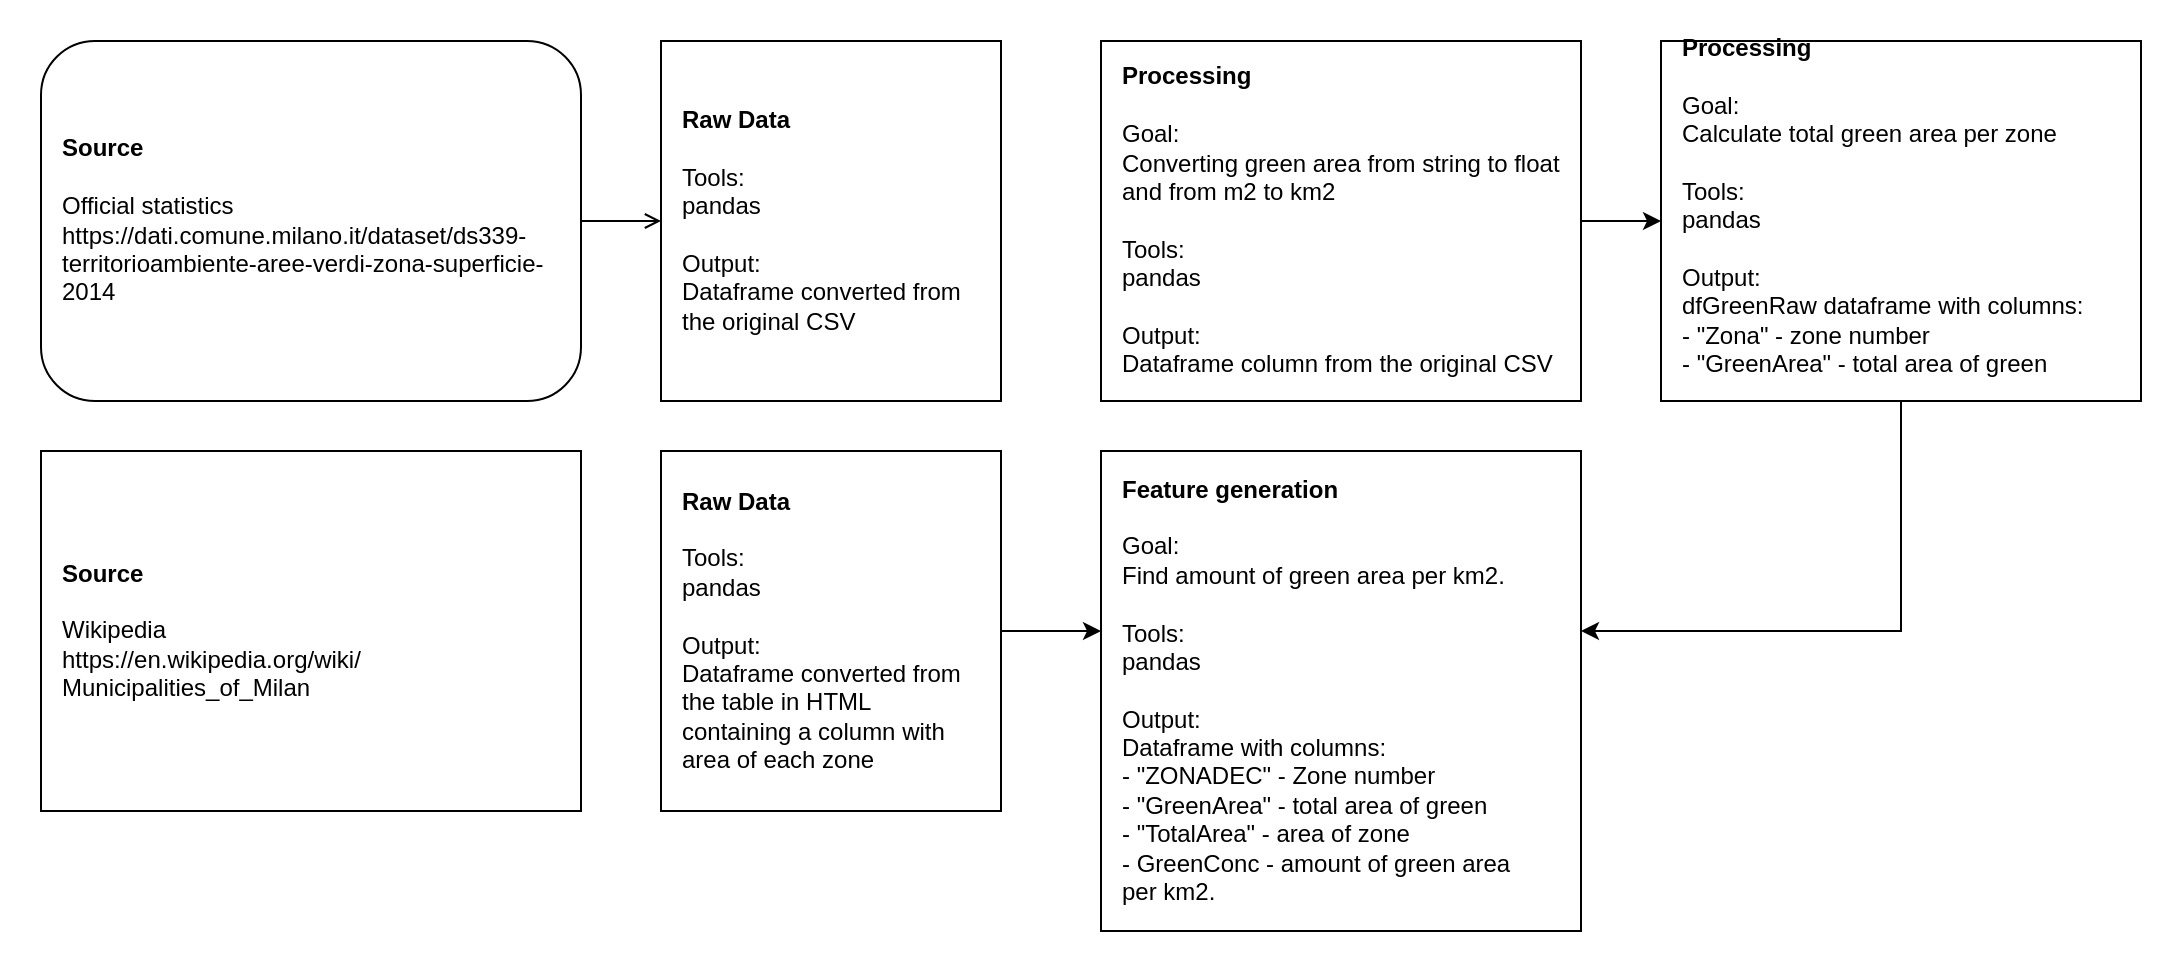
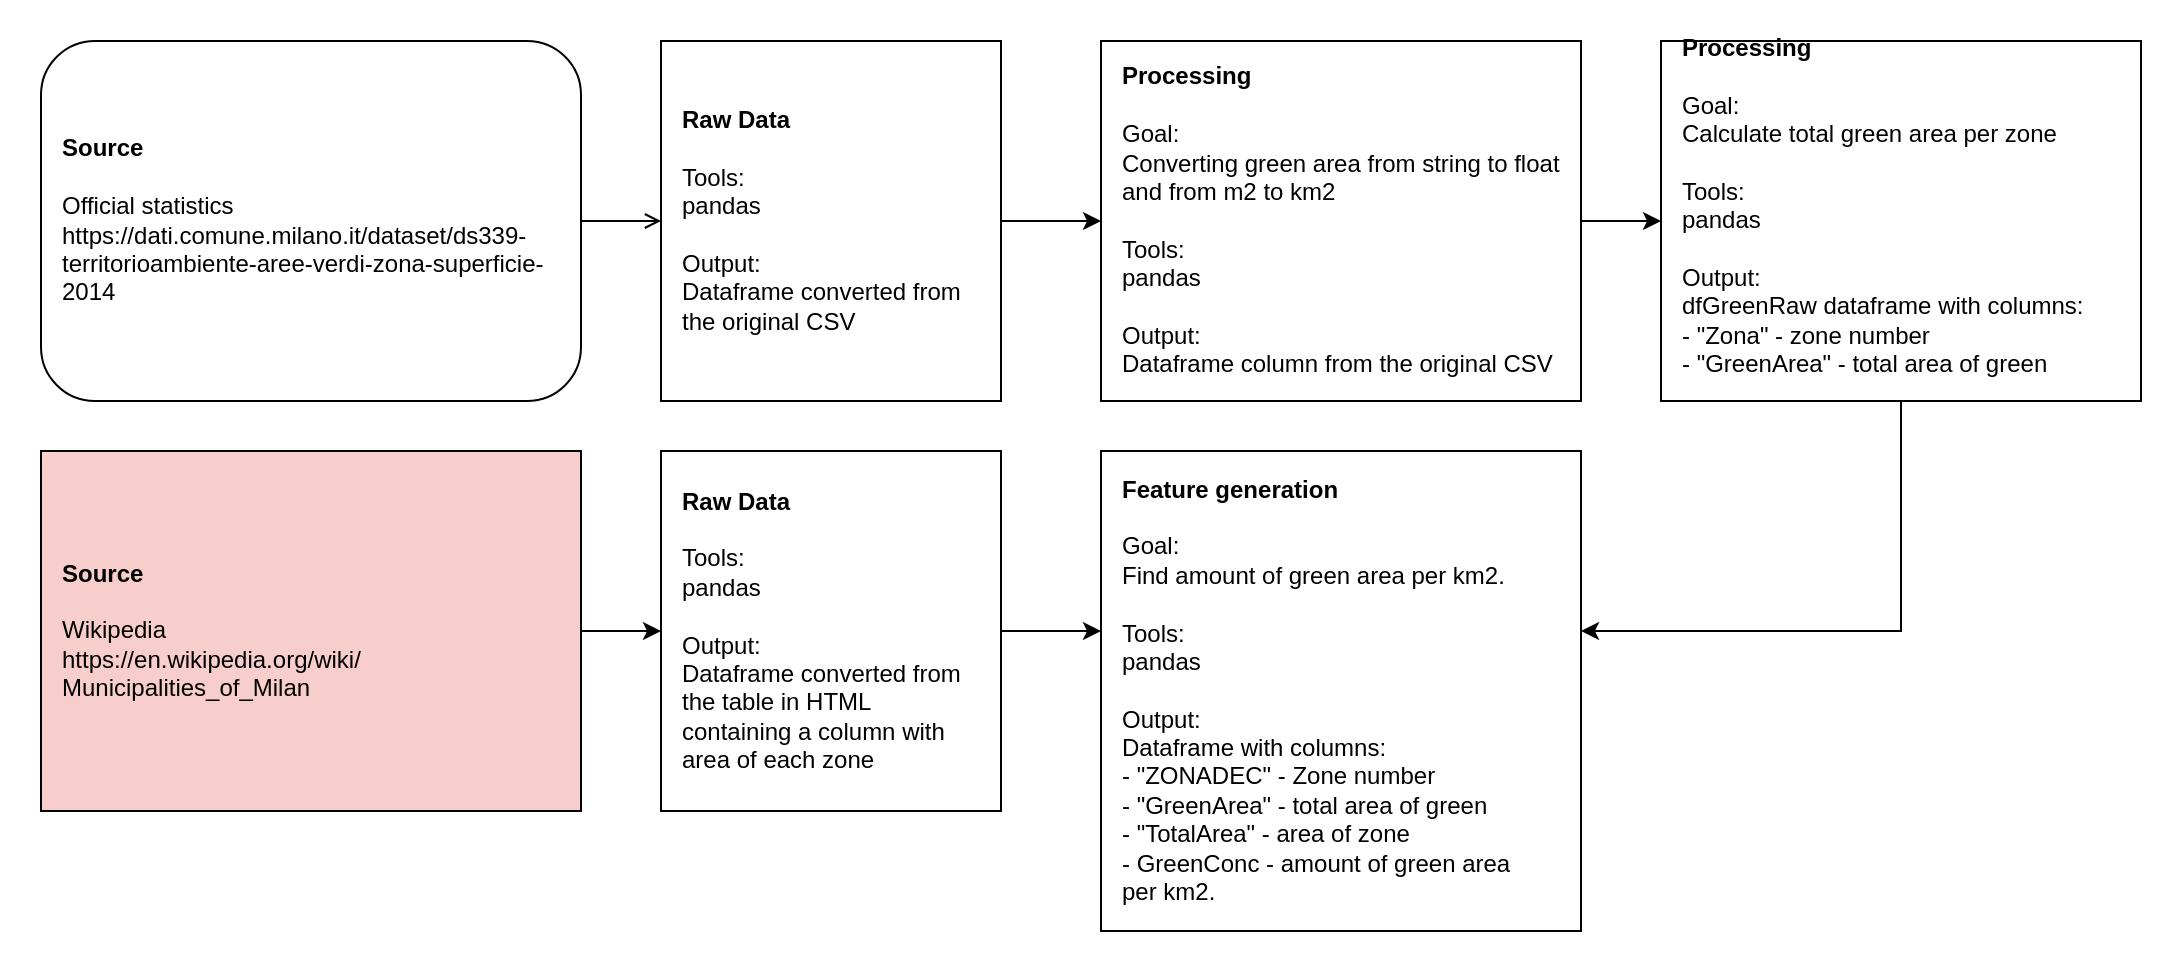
none -> (1044, 221)
(311, 631) -> (311, 631)
none -> (614, 631)
